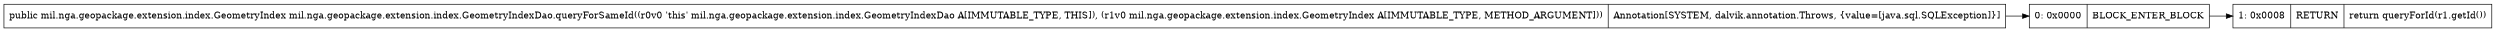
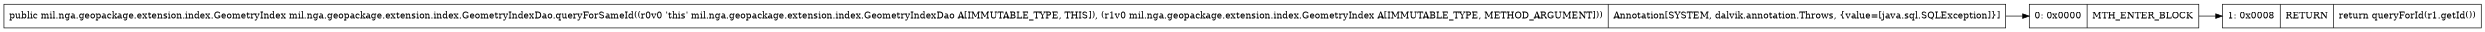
(2148, 16) -> (2143, 16)
